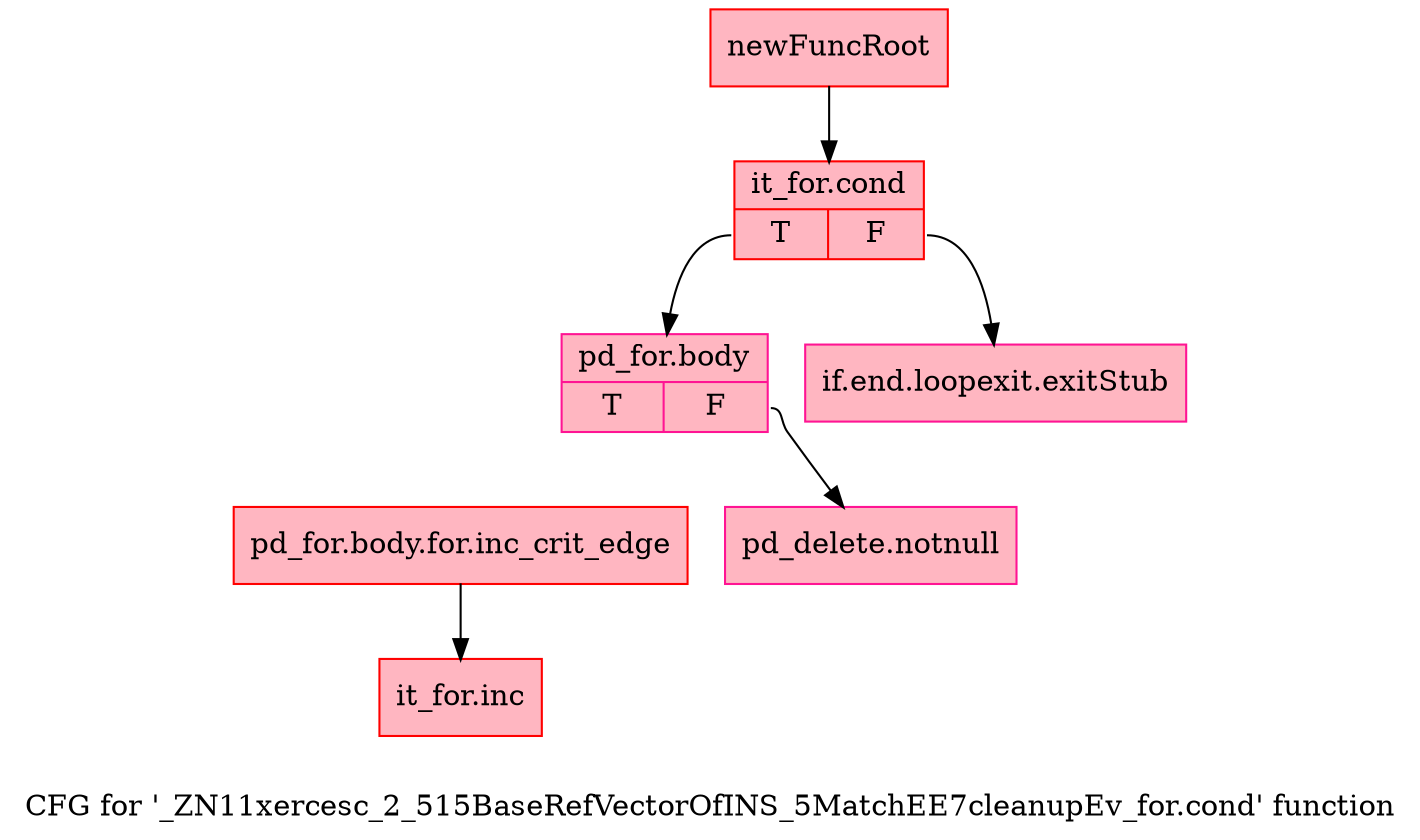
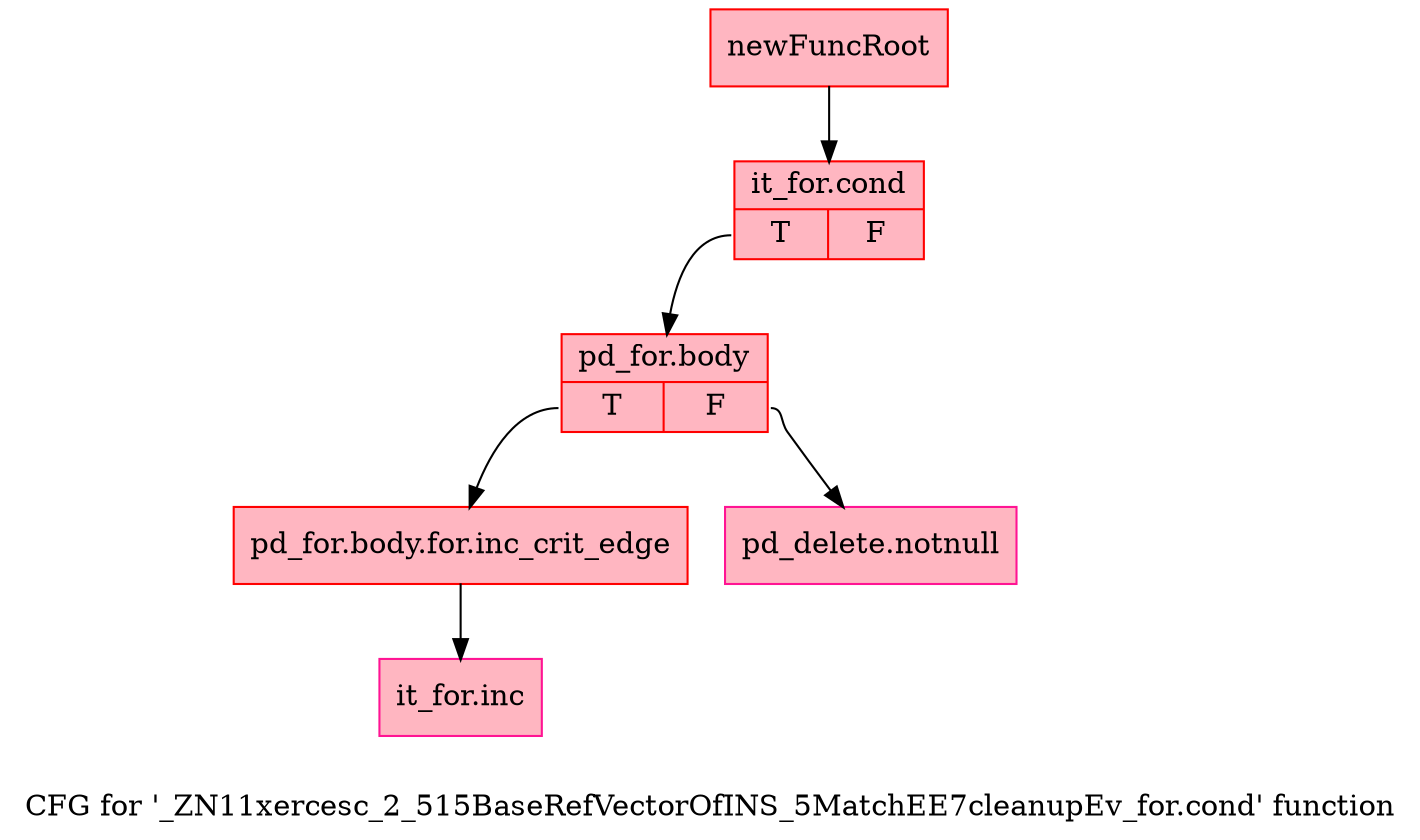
(665, 383) -> (665, 383)
(996, 383) -> none
none -> (506, 435)
(461, 697) -> (461, 697)
